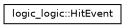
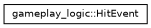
(63, 14) -> (76, 14)
